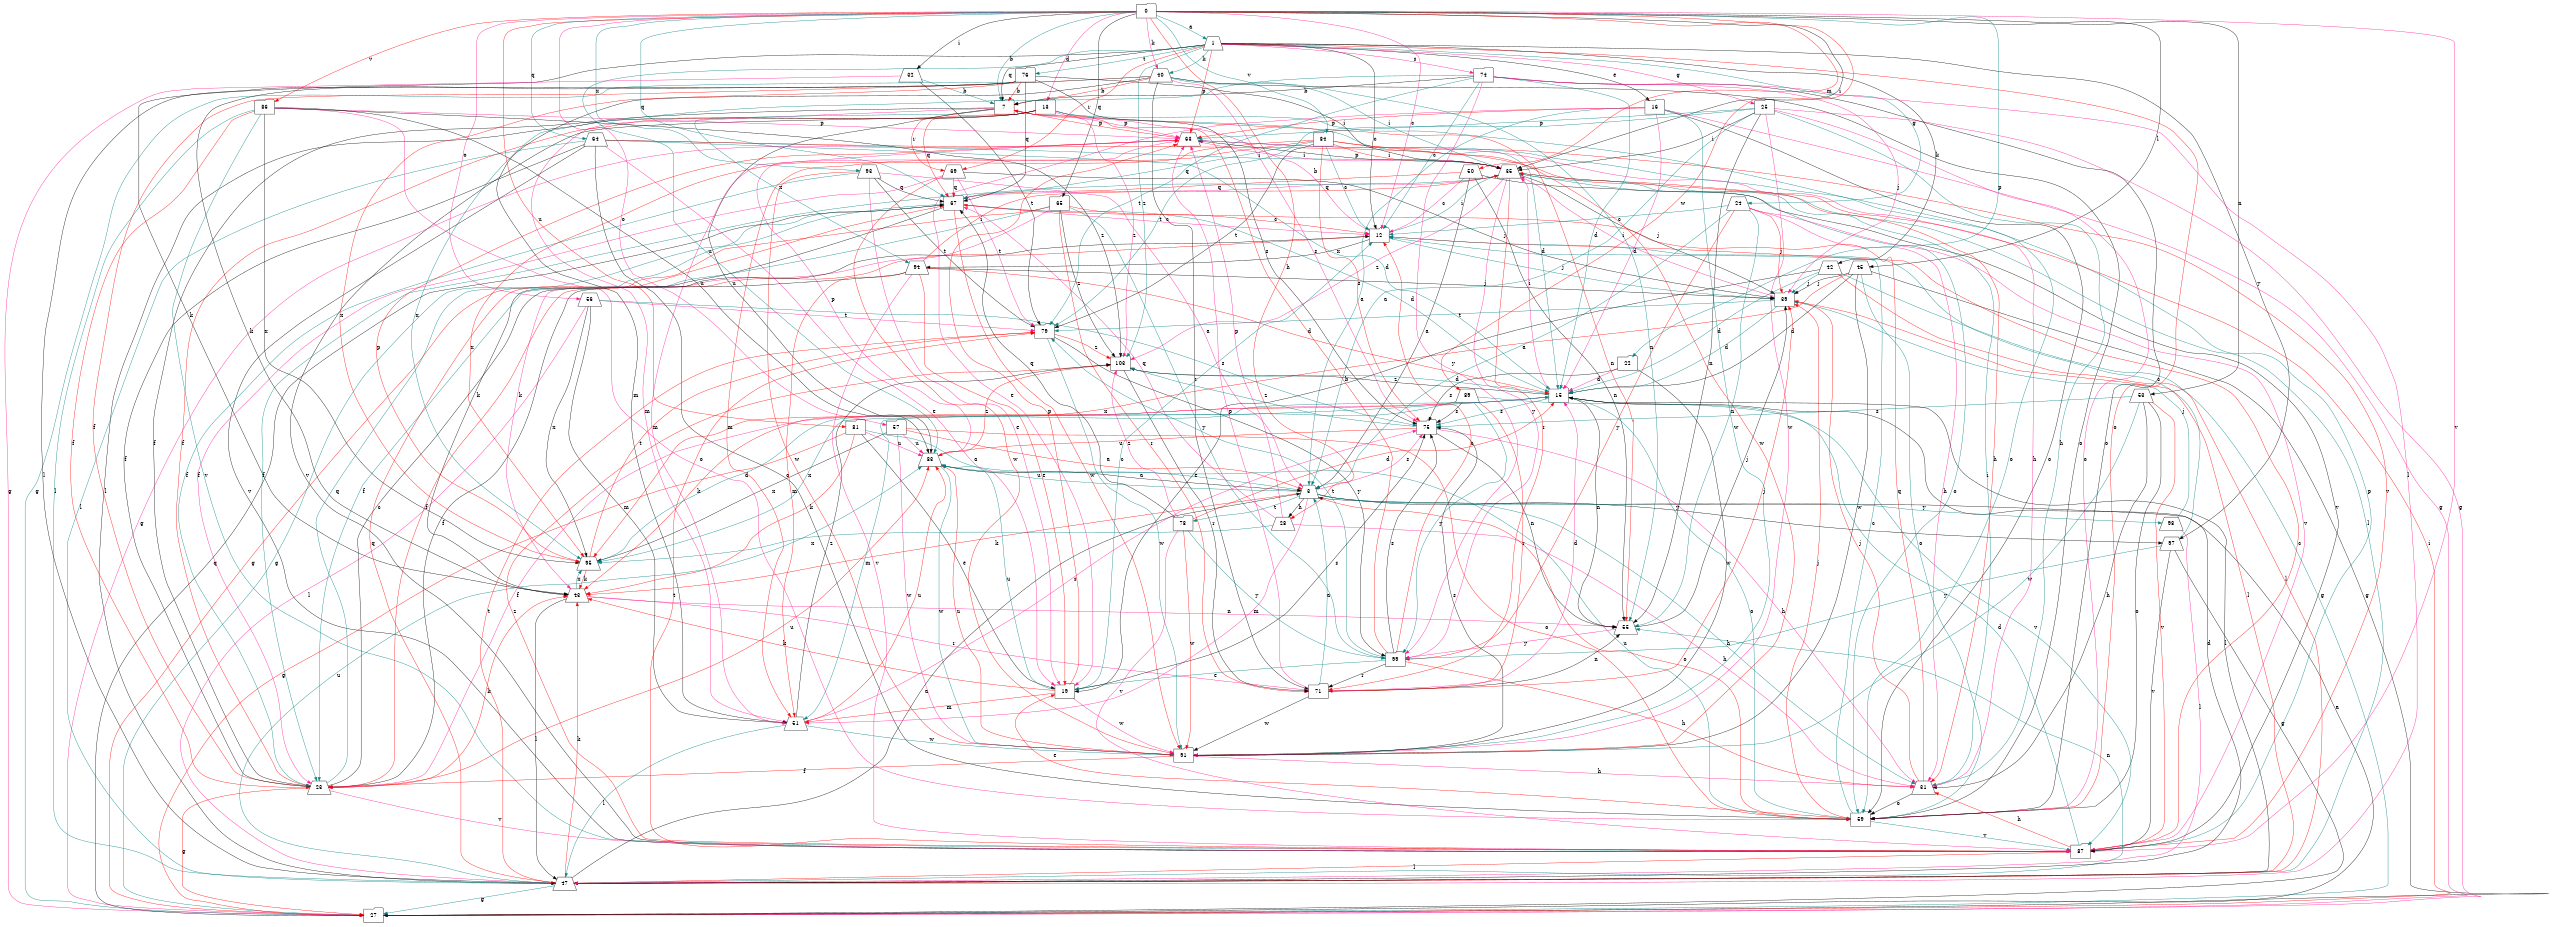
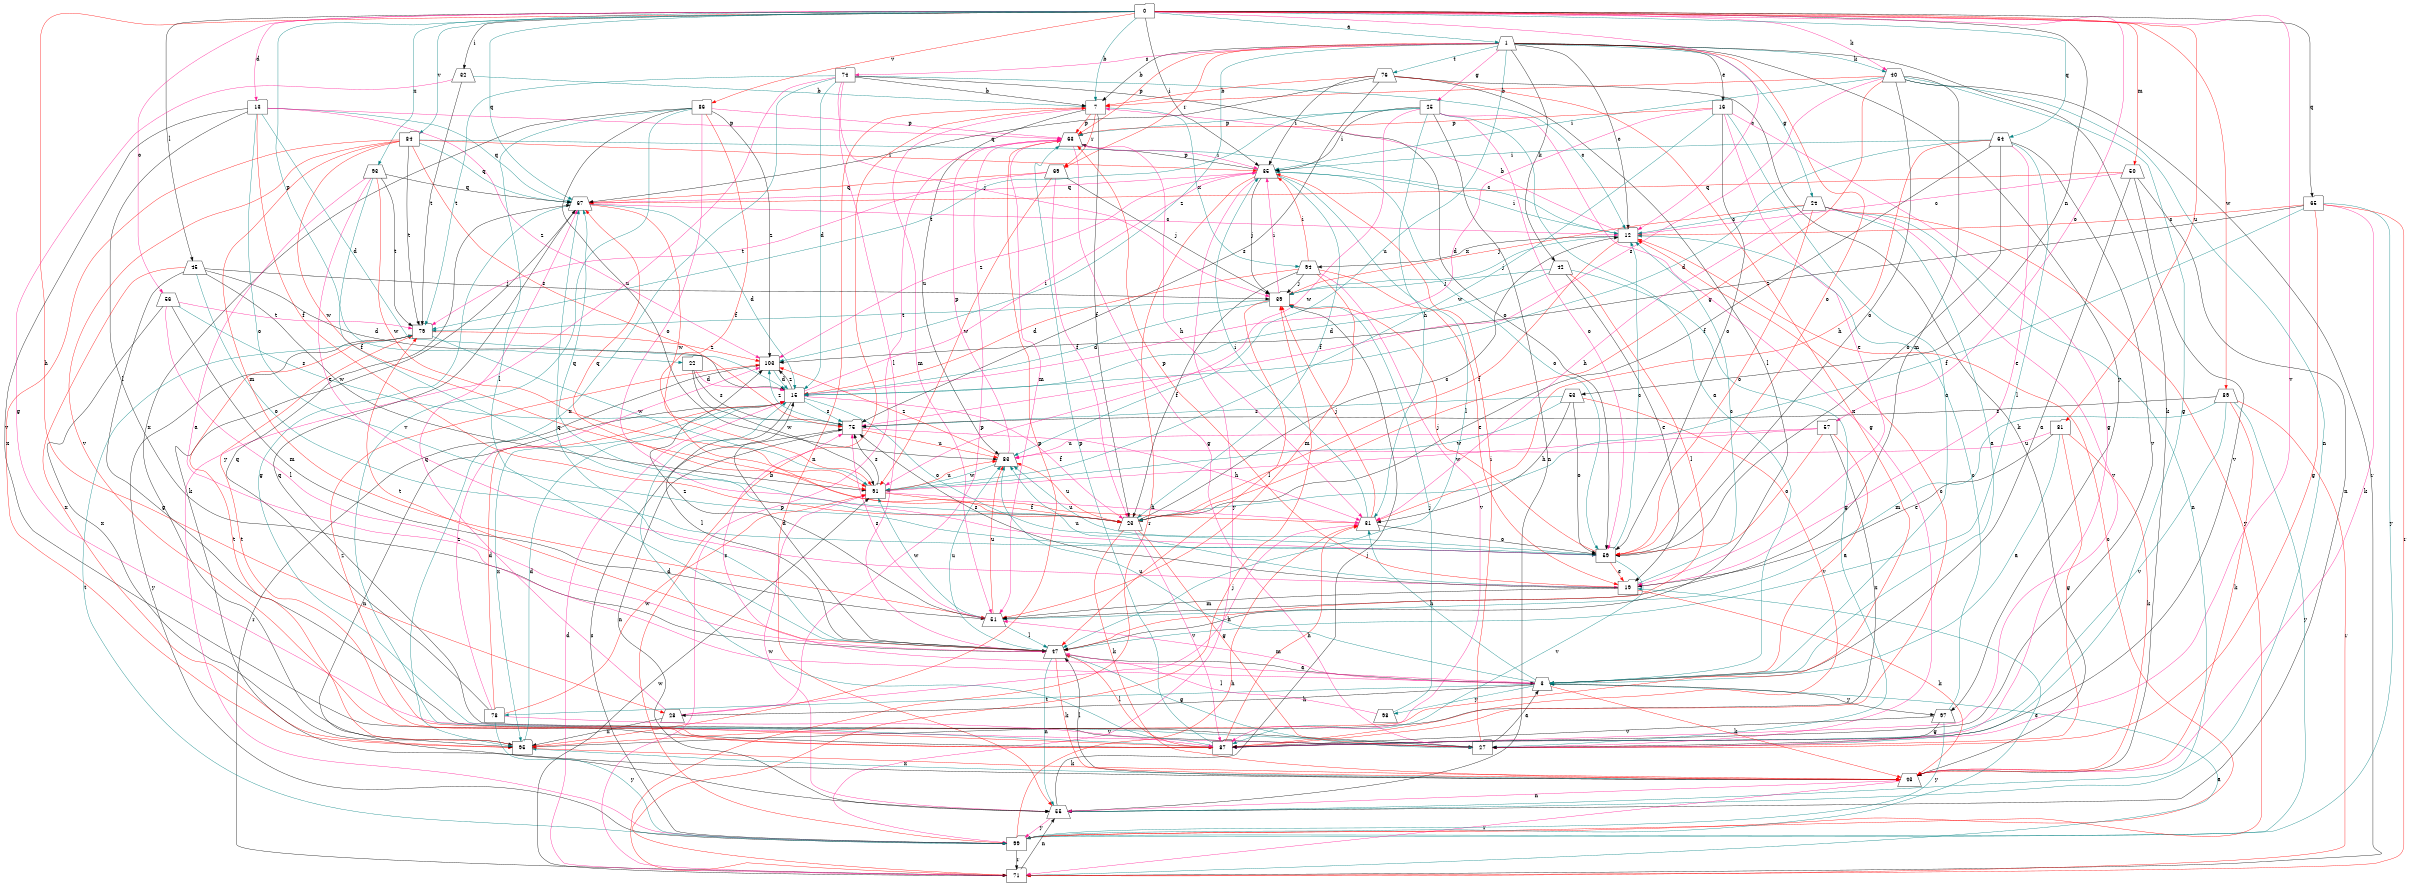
(1010, 75) -> (1141, 75)
(1026, 75) -> (1385, 75)
(931, 122) -> (420, 123)
(954, 204) -> (580, 204)
(94, 428) -> (1710, 300)
(411, 430) -> (684, 542)
(1110, 475) -> none
(936, 532) -> (590, 734)
(589, 563) -> (522, 748)
(1591, 645) -> (1722, 402)
(938, 707) -> (1312, 596)
(1119, 729) -> (806, 697)
